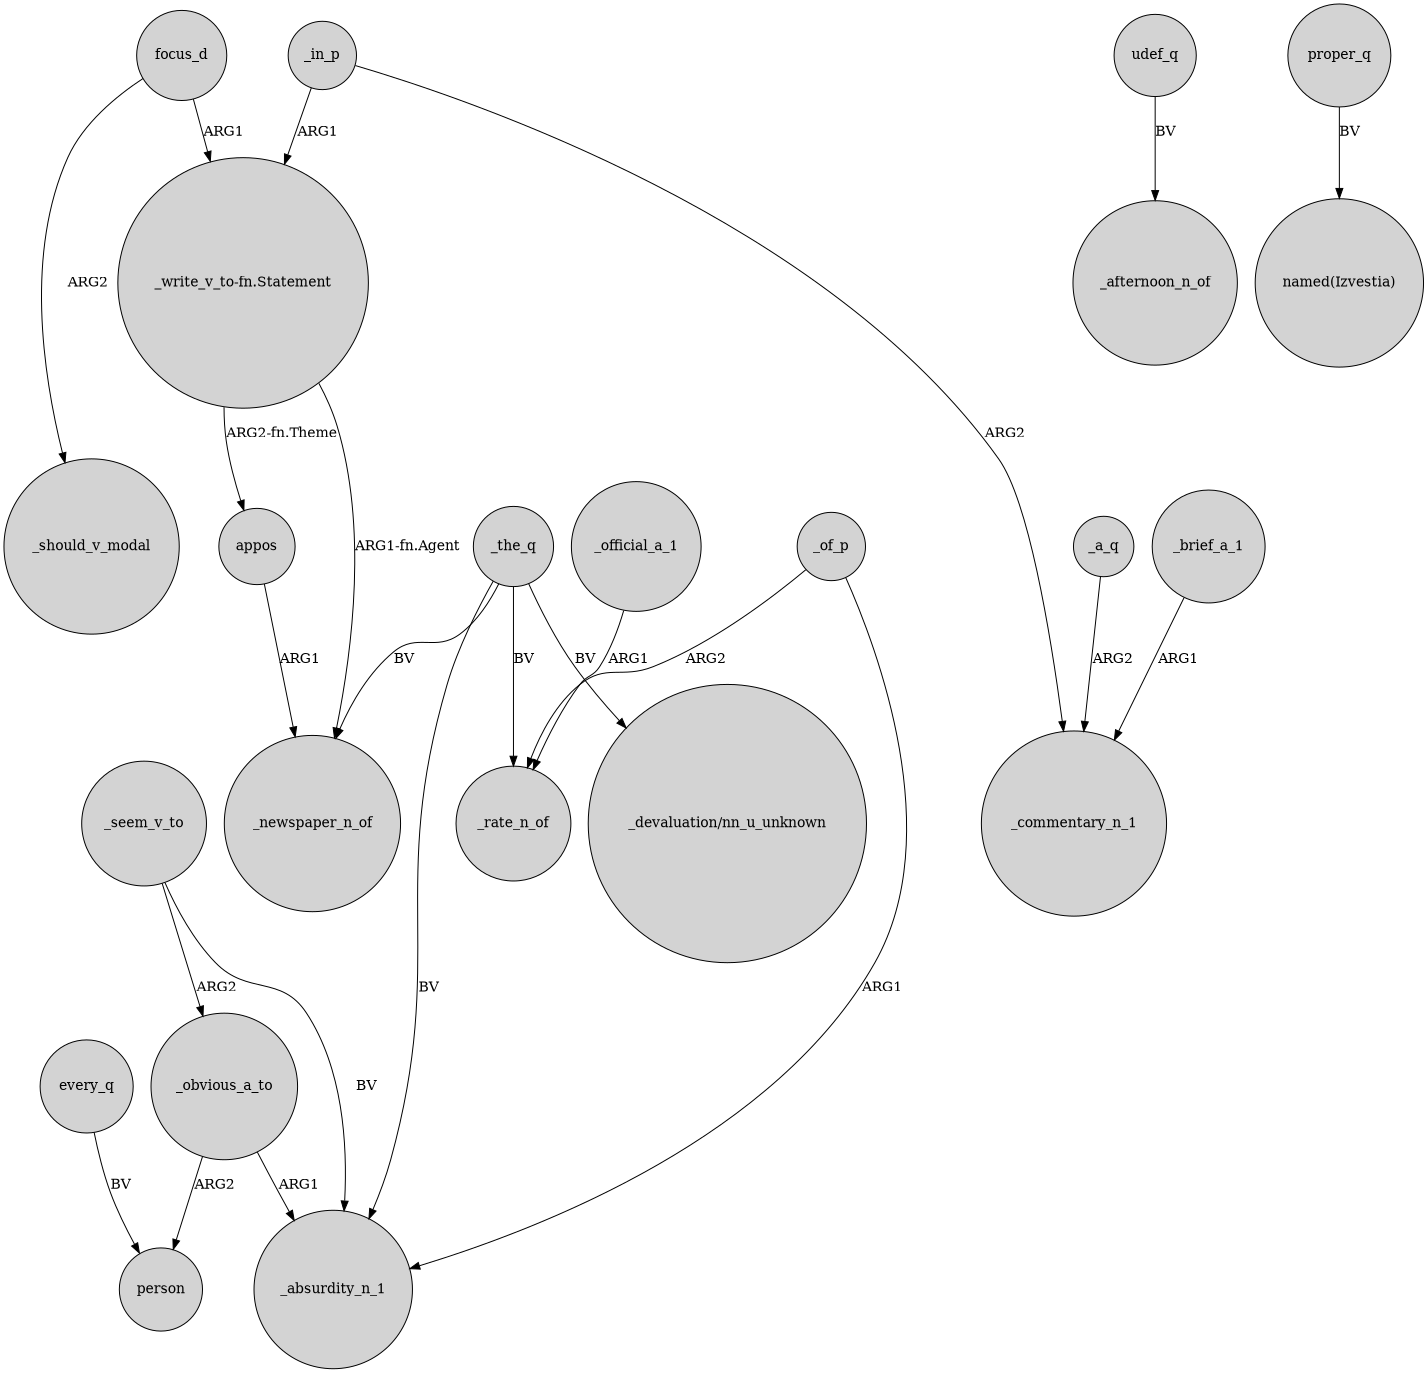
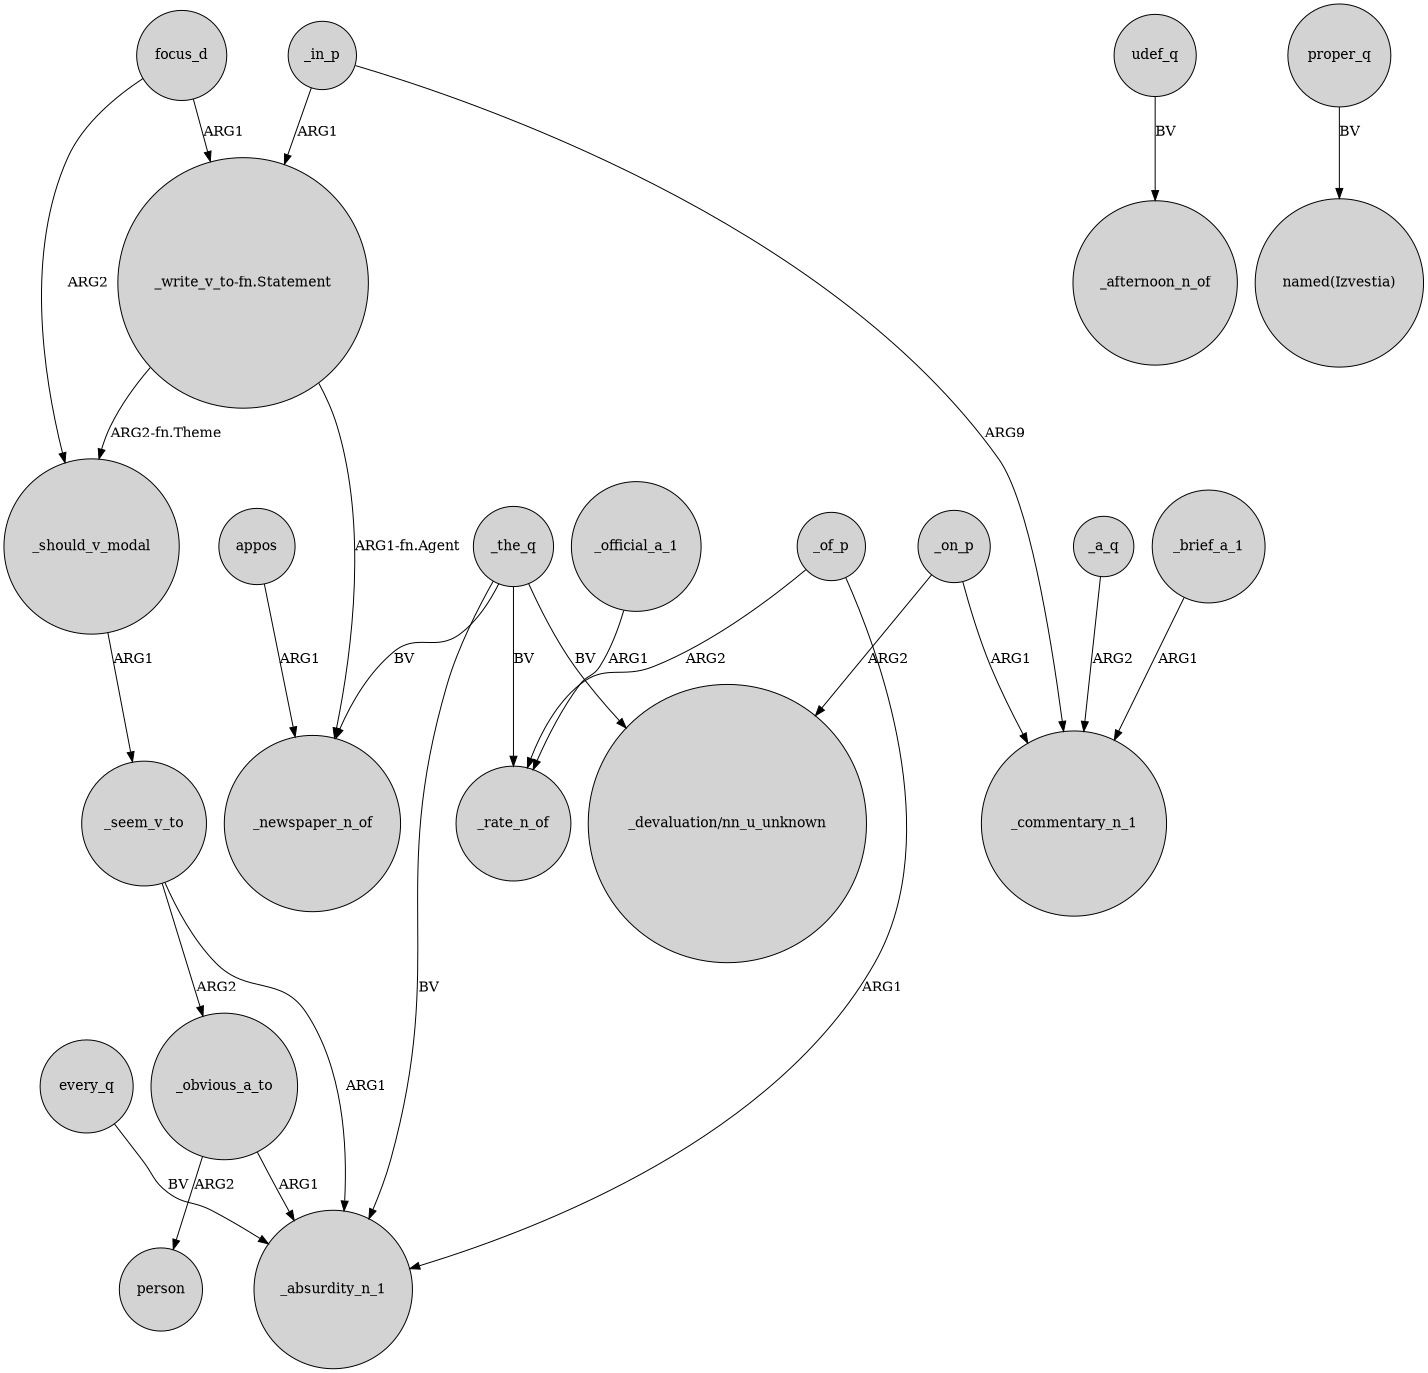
(1005, 434) -> (1005, 434)
(229, 455) -> (122, 406)
none -> (954, 547)
none -> (119, 692)
(366, 1086) -> (366, 1086)
(110, 1190) -> (175, 1197)
